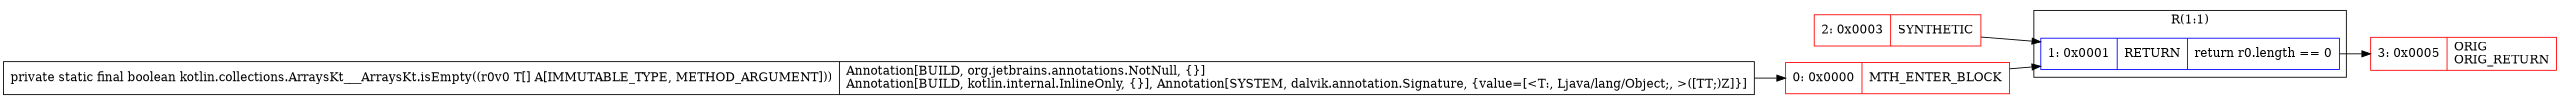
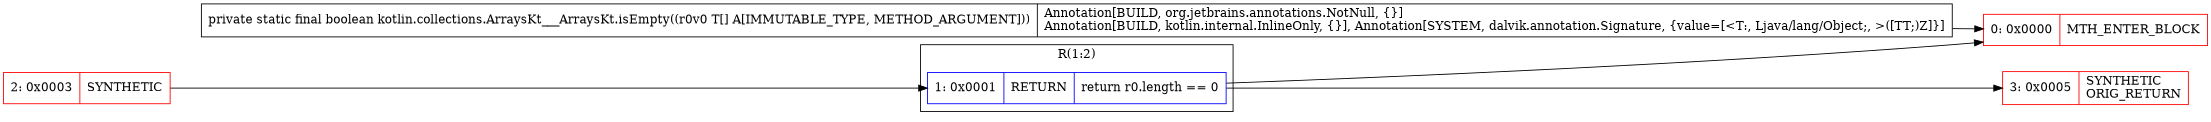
(2190, 20) -> (1077, 55)
(2471, 47) -> (2124, 81)
(2021, 68) -> (1601, 67)
